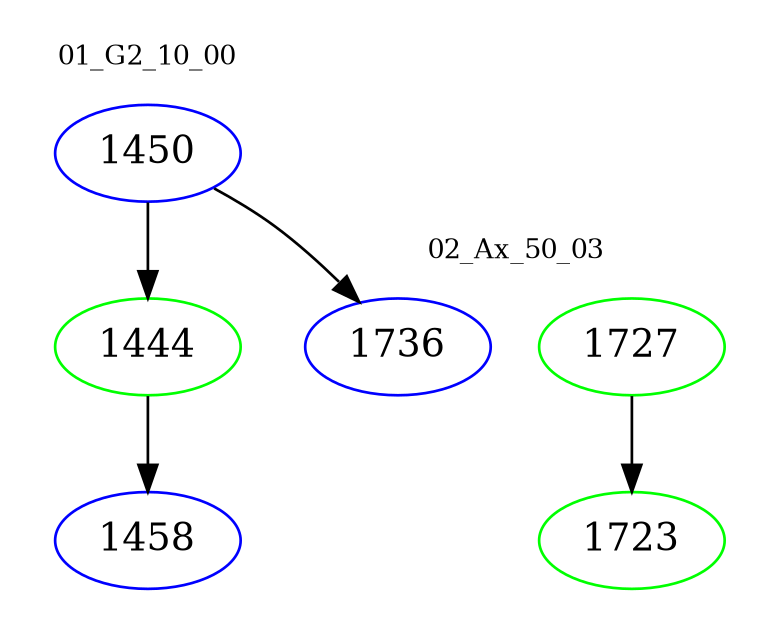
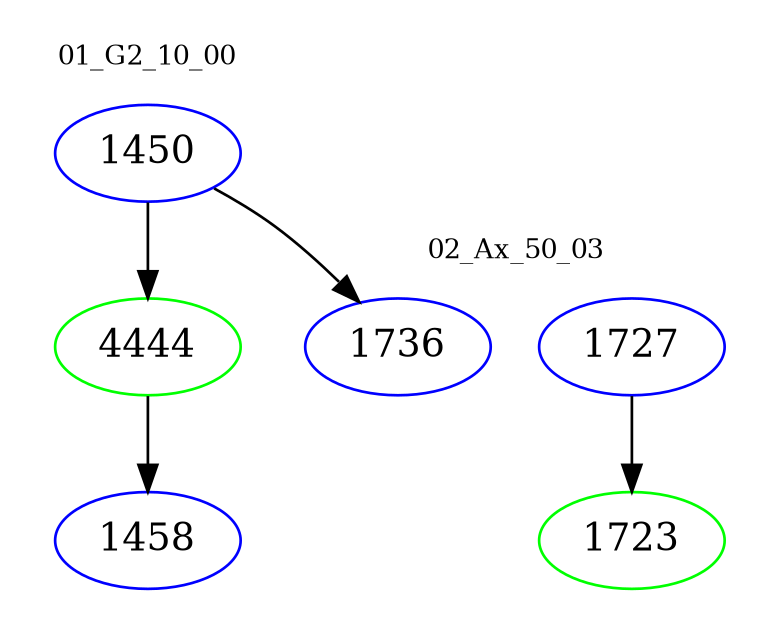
(148, 347) -> (148, 347)
(632, 347) -> (632, 347)
